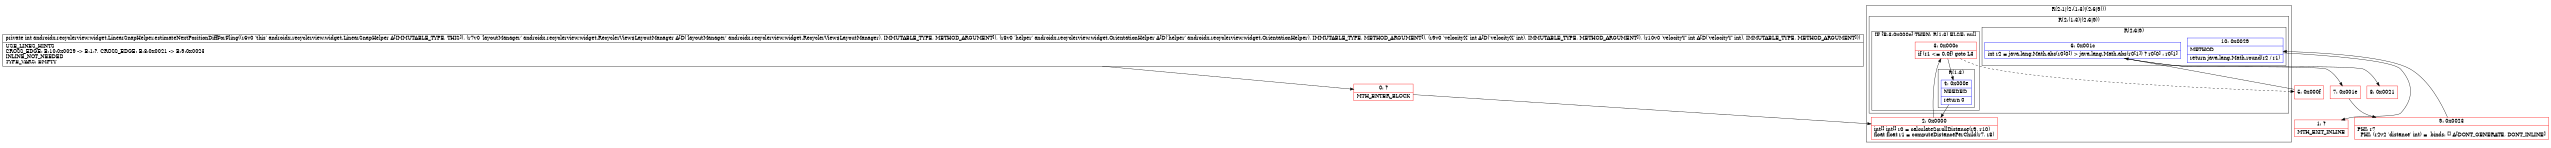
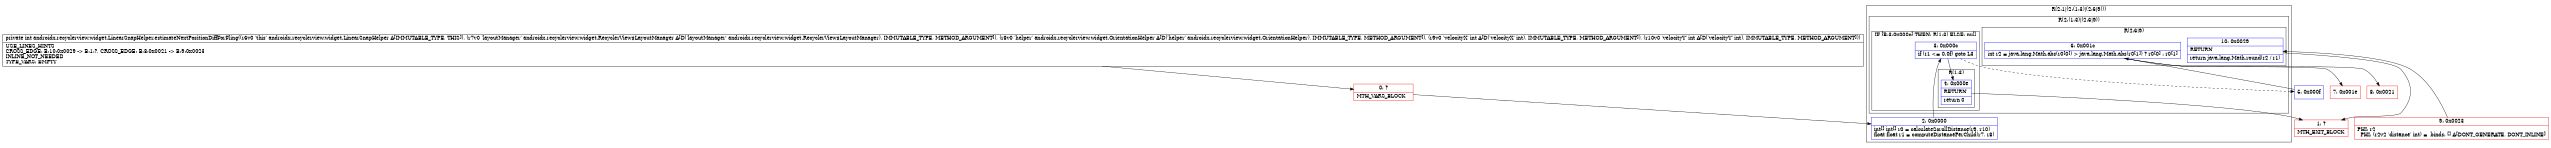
(1946, 50) -> (1946, 50)
(2202, 50) -> (2201, 50)
(1956, 92) -> (1955, 92)
(2309, 92) -> (2309, 92)
(1383, 96) -> (1381, 96)
(1946, 110) -> (2136, 101)
(2359, 110) -> none
(1934, 128) -> (1934, 128)
(2367, 130) -> (2367, 130)
(2321, 132) -> (2321, 132)
